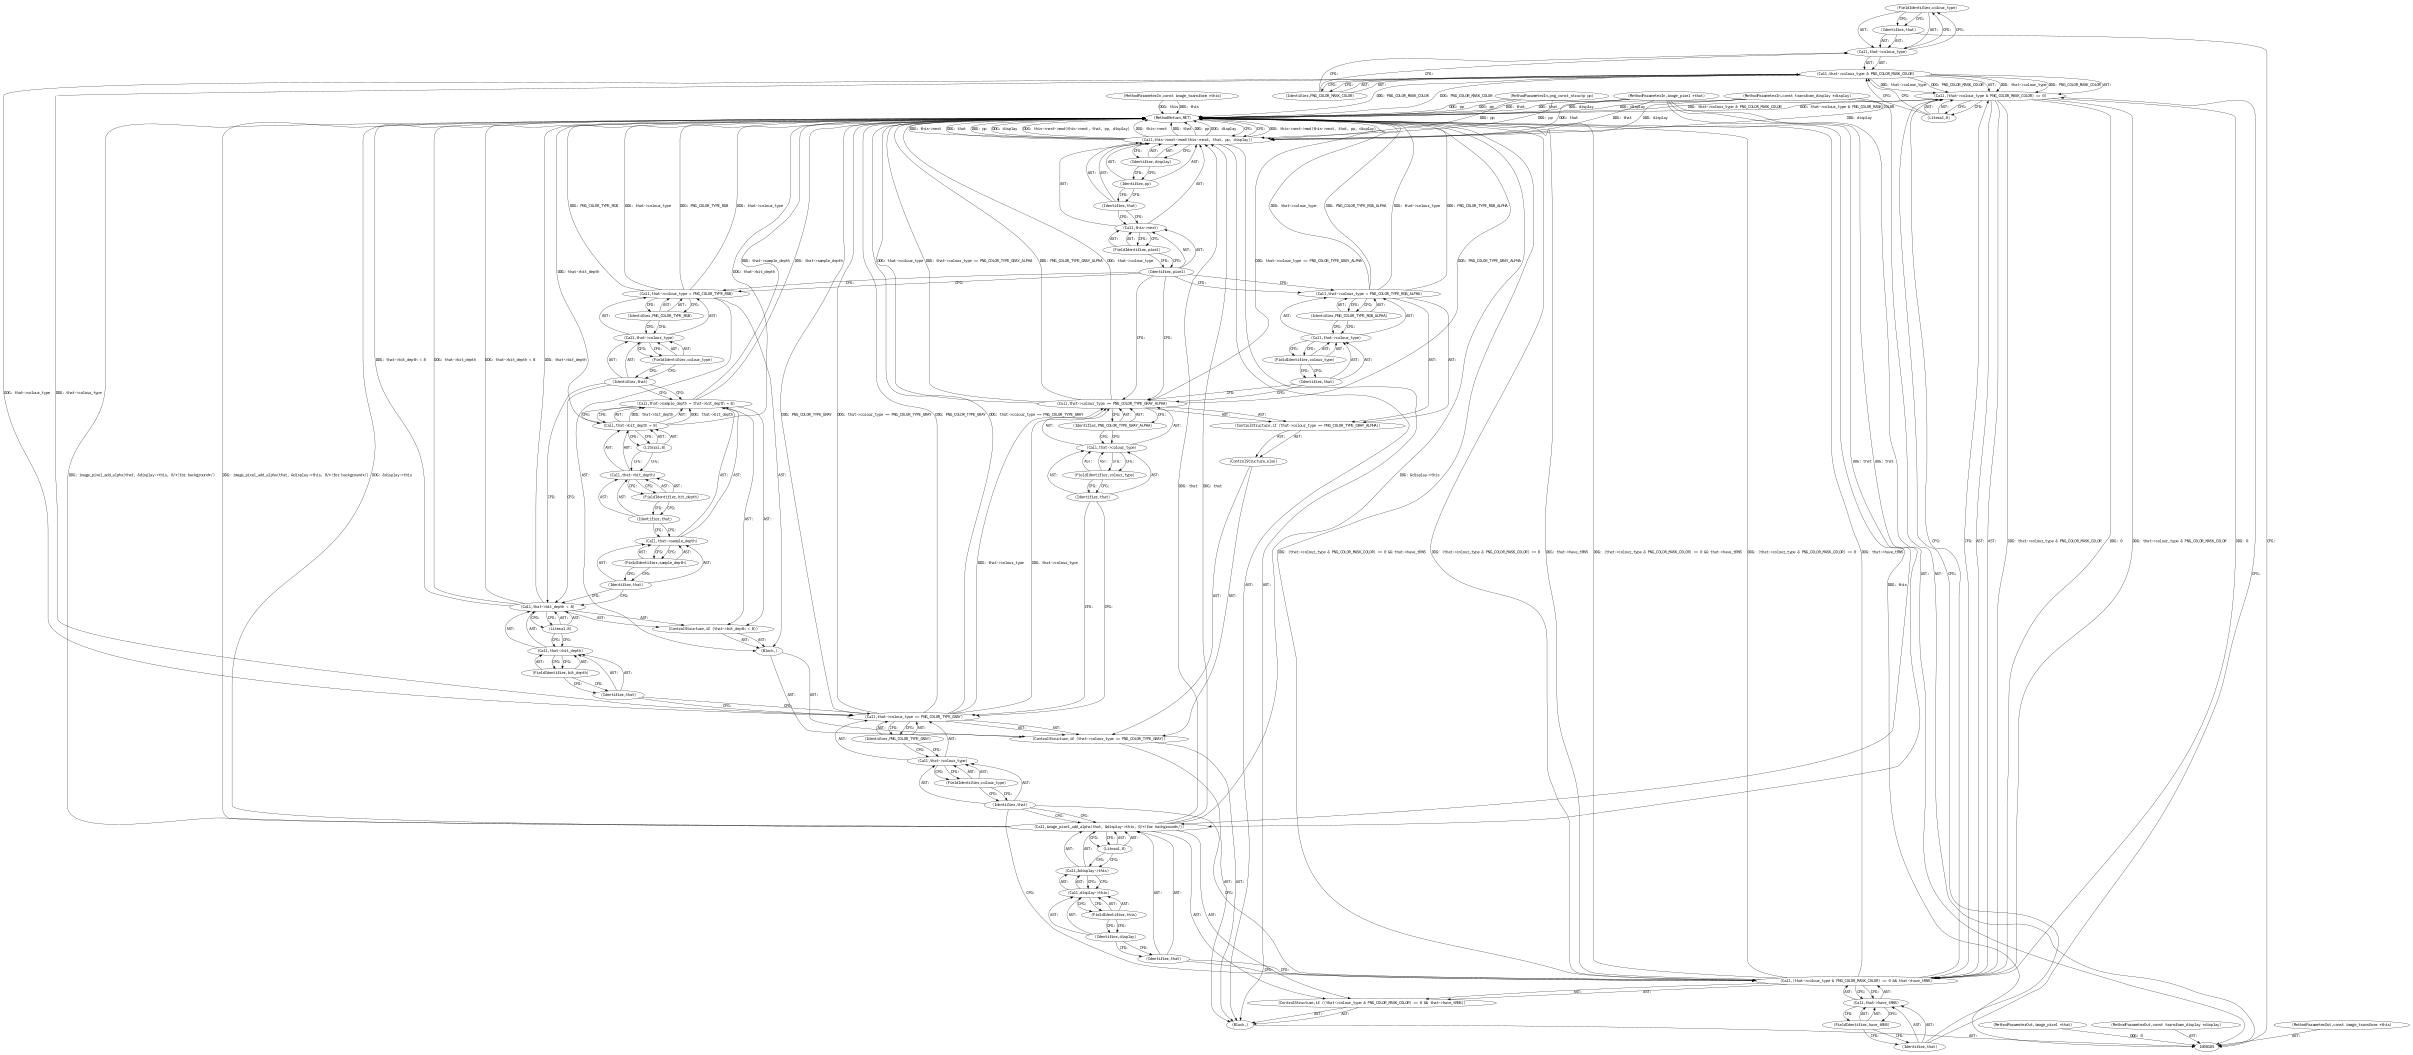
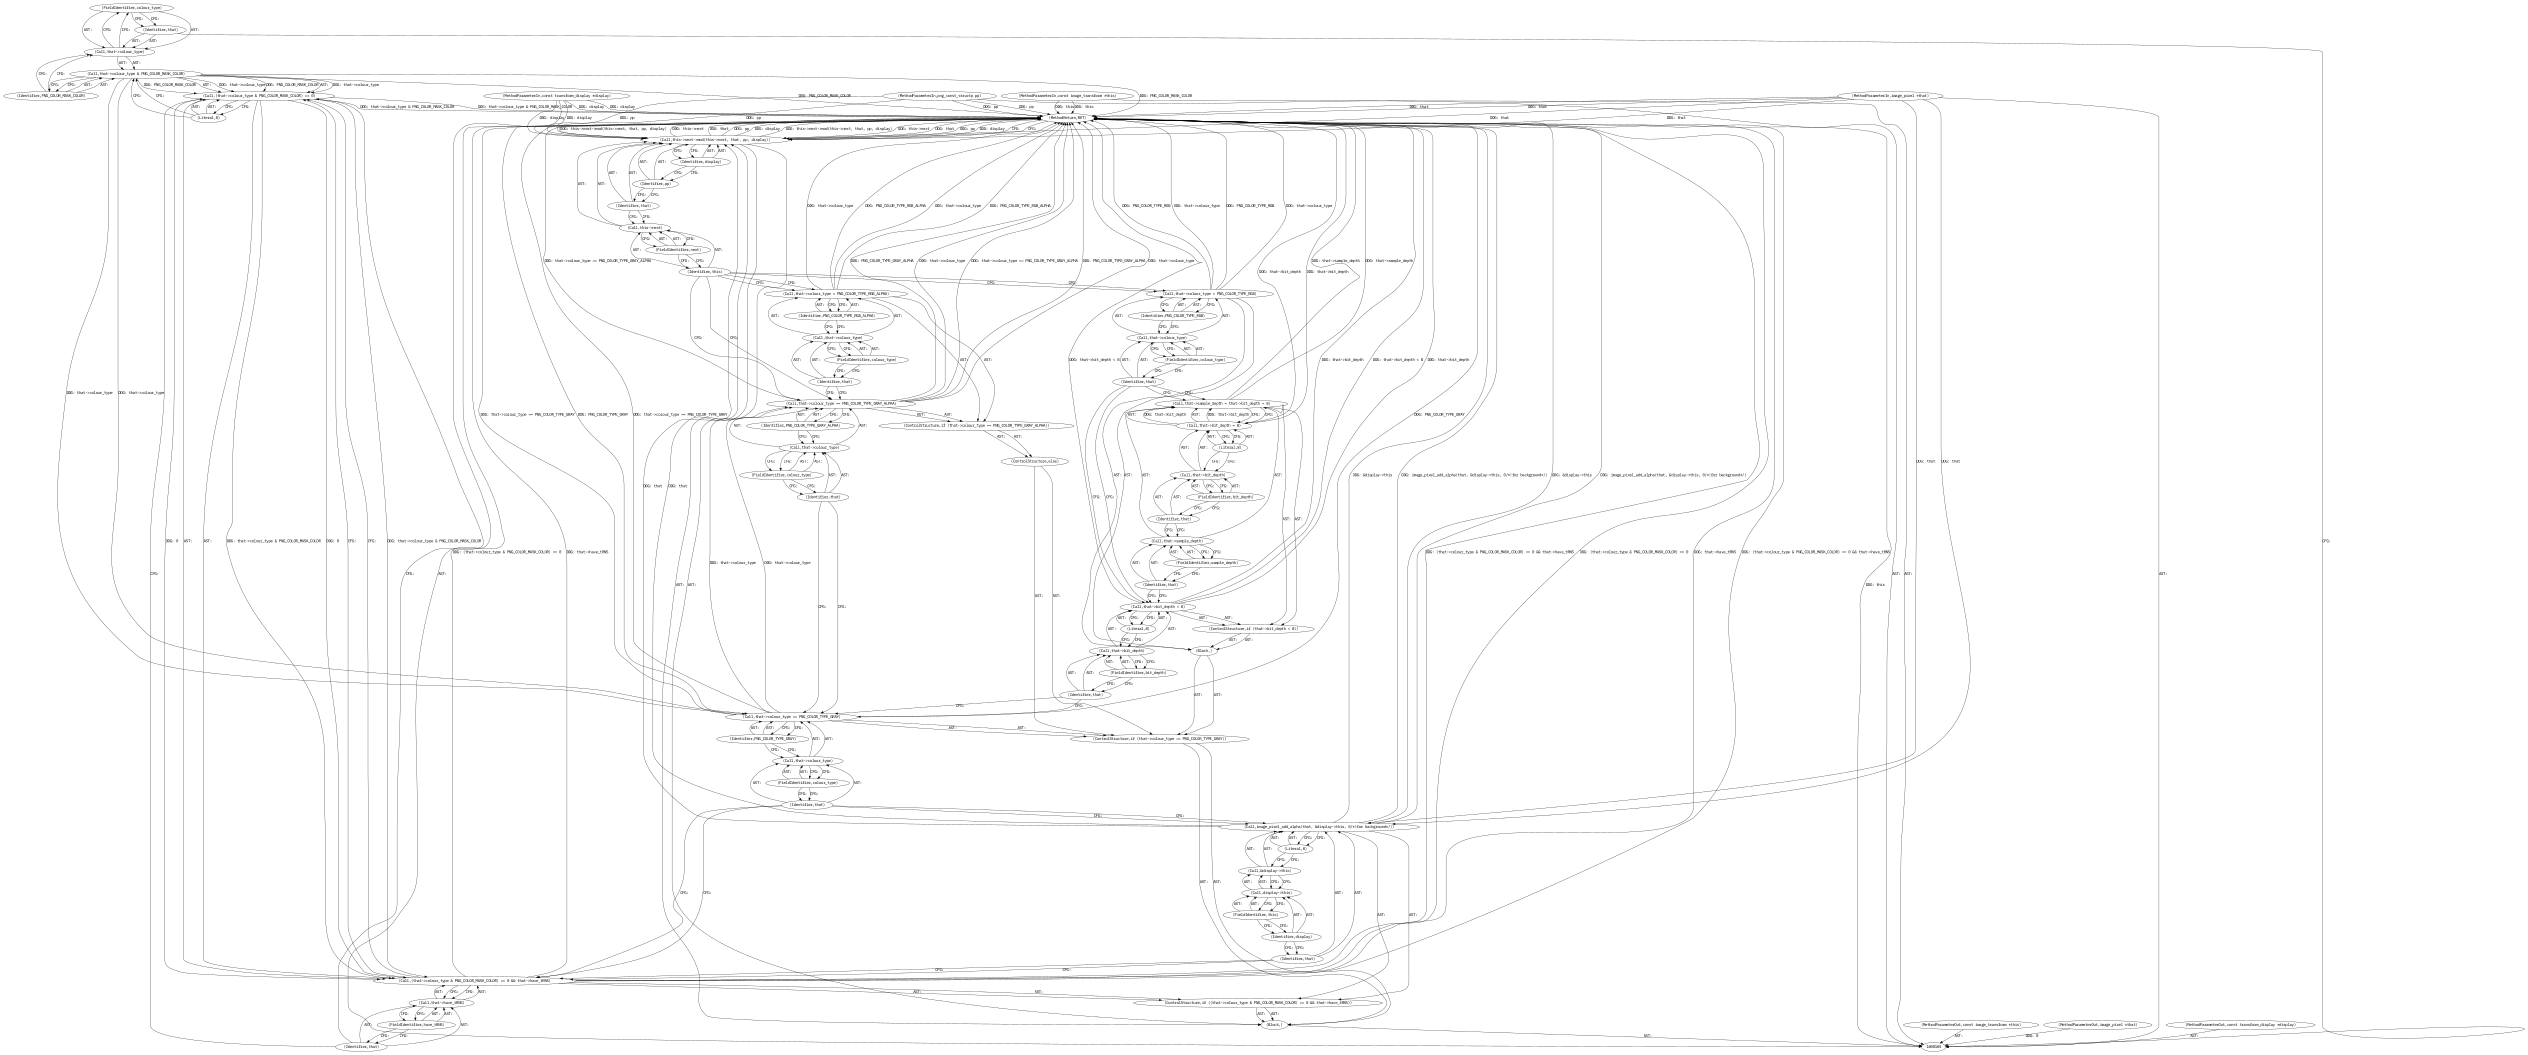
none -> (1895, 141)
none -> (1906, 191)
(1137, 250) -> (678, 250)
(1167, 272) -> (705, 272)
